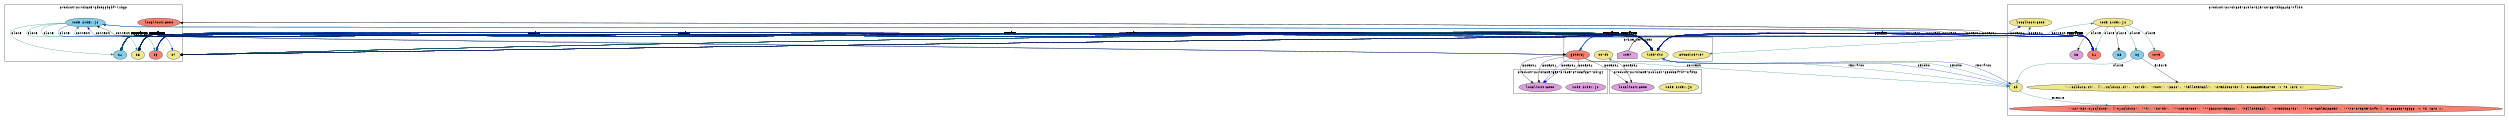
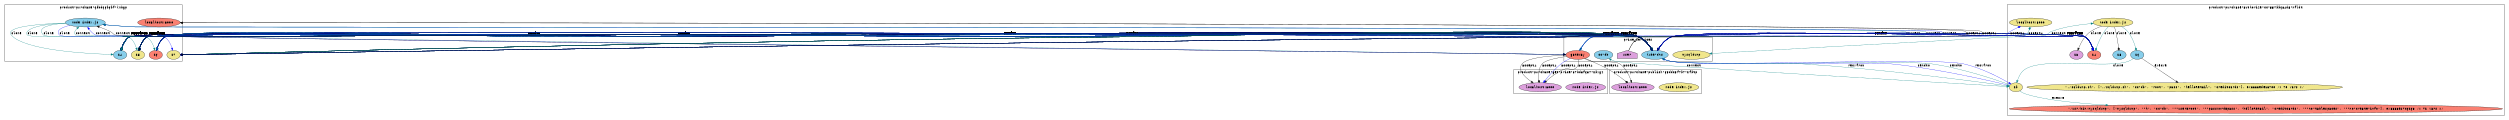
(1603, 55) -> (1603, 55)
(1655, 55) -> (1655, 55)
(1691, 55) -> (1691, 55)
(2156, 55) -> none
